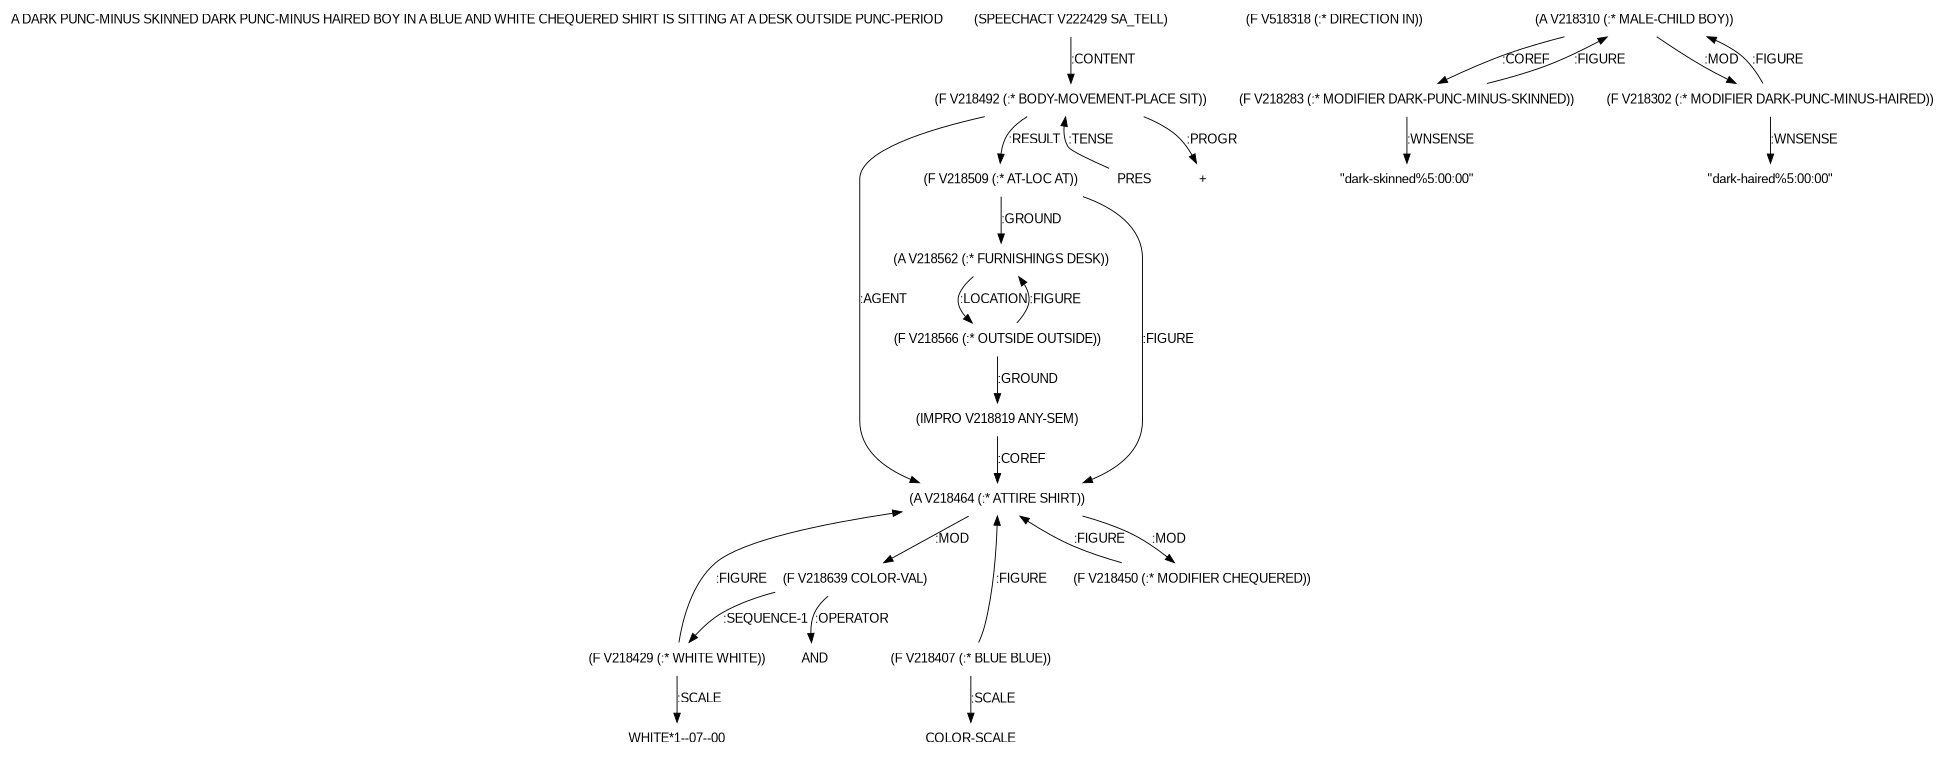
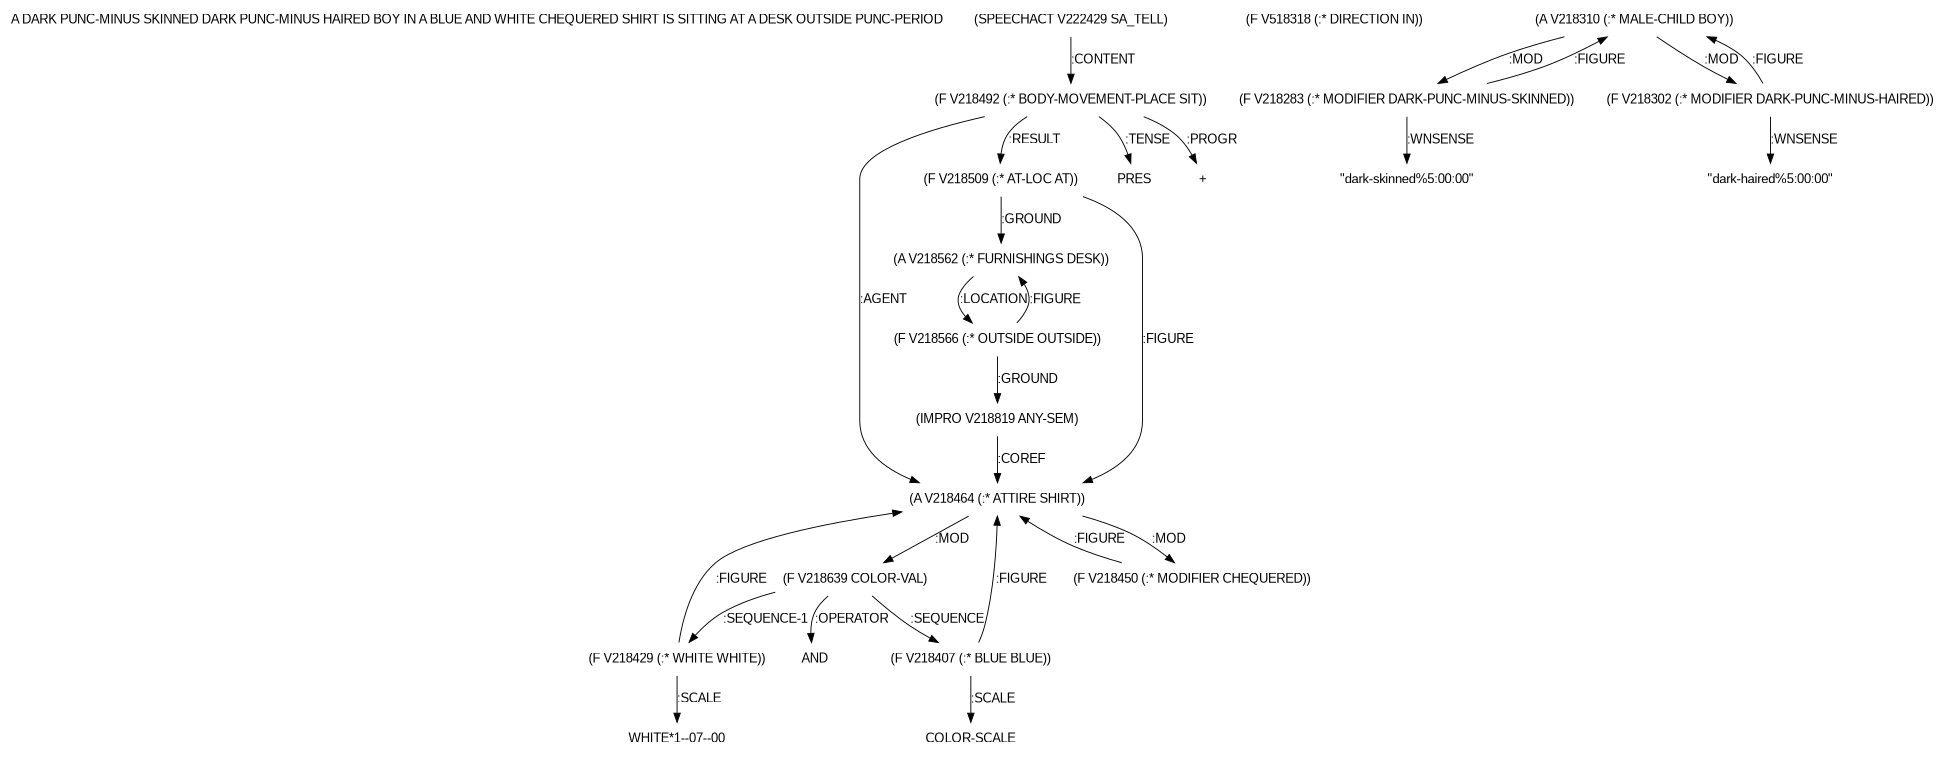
(1526, 60) -> (1526, 60)
(1078, 154) -> (1117, 133)
none -> (900, 619)
